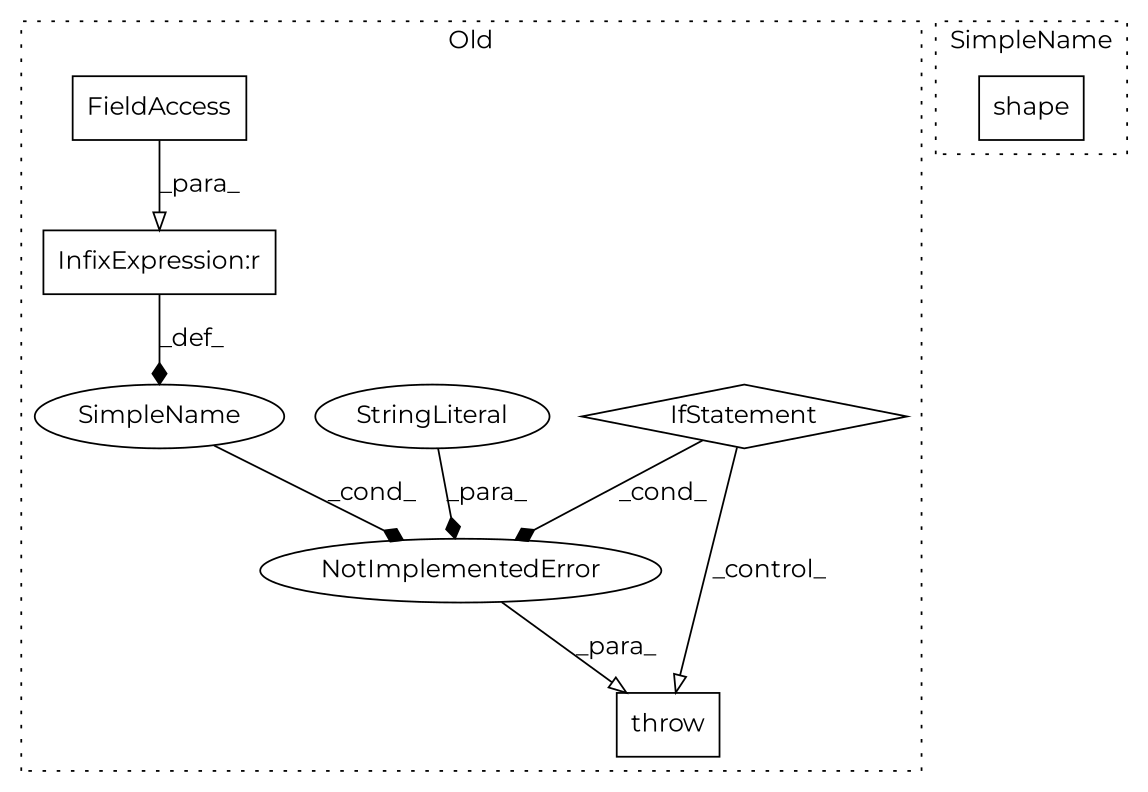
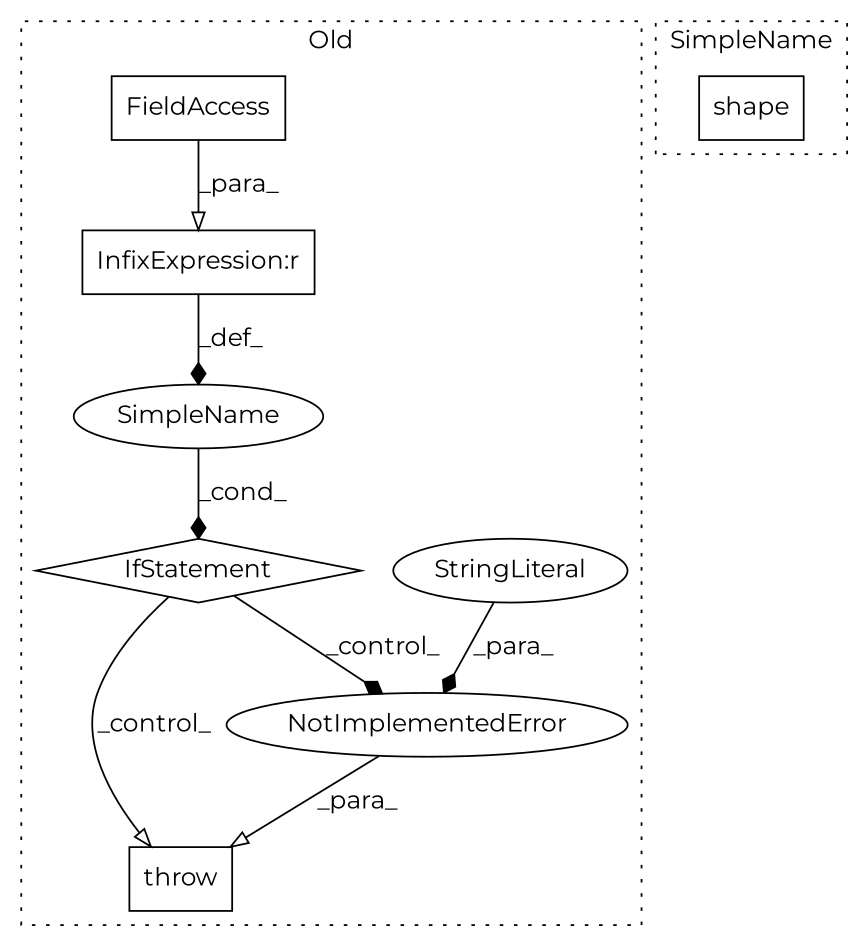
(299, 488) -> (198, 483)
(663, 494) -> (383, 648)
